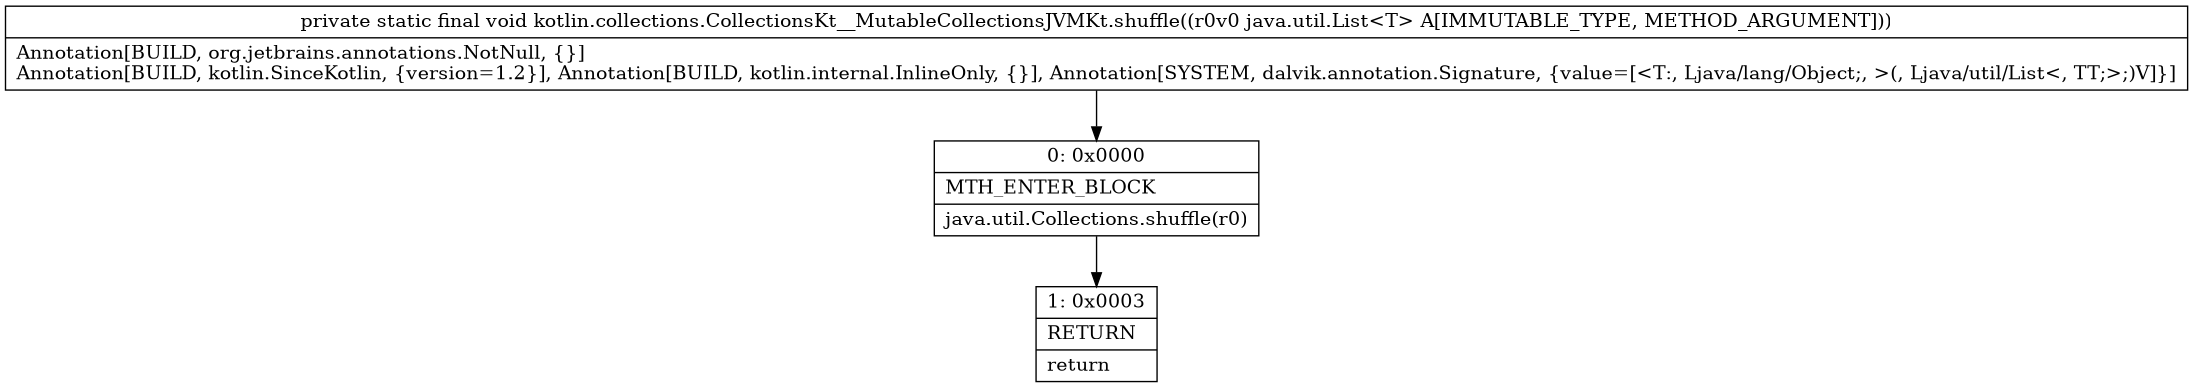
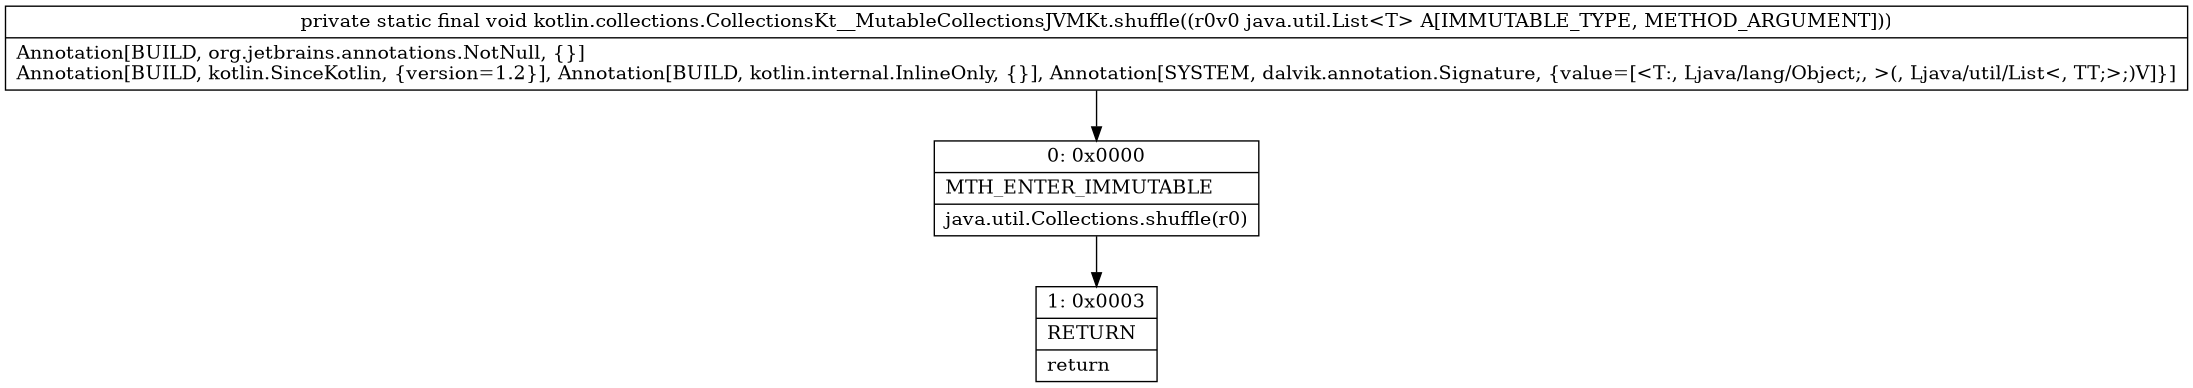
(1051, 188) -> (1080, 188)
